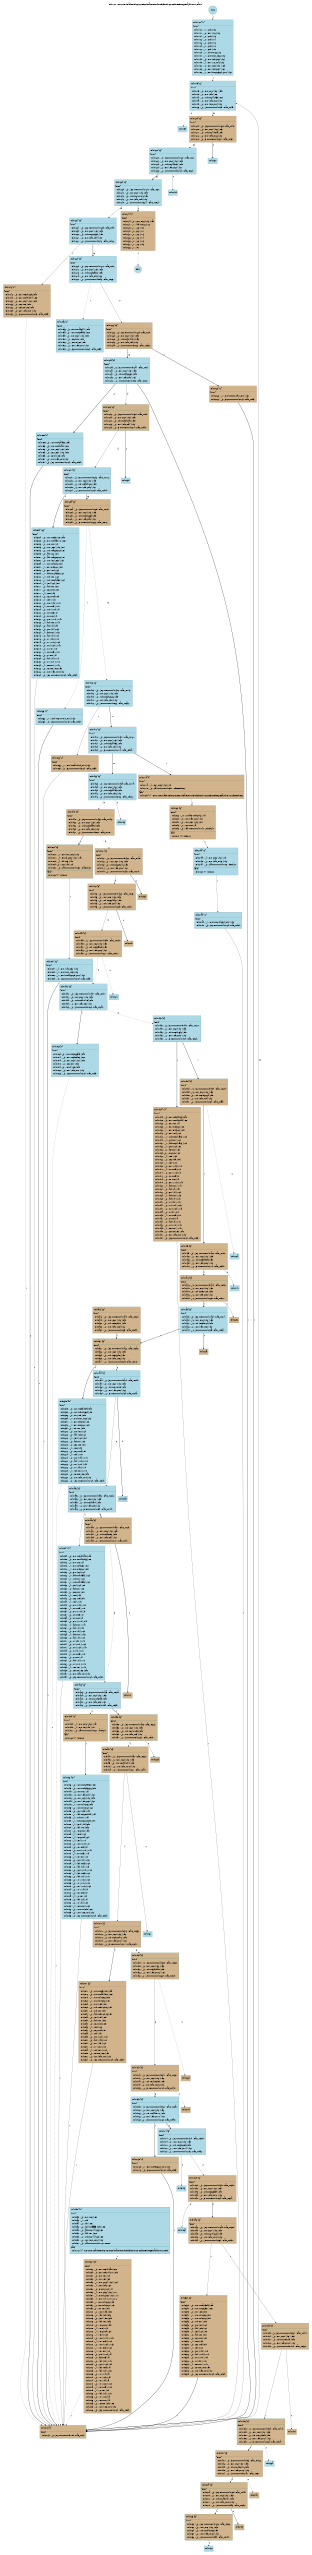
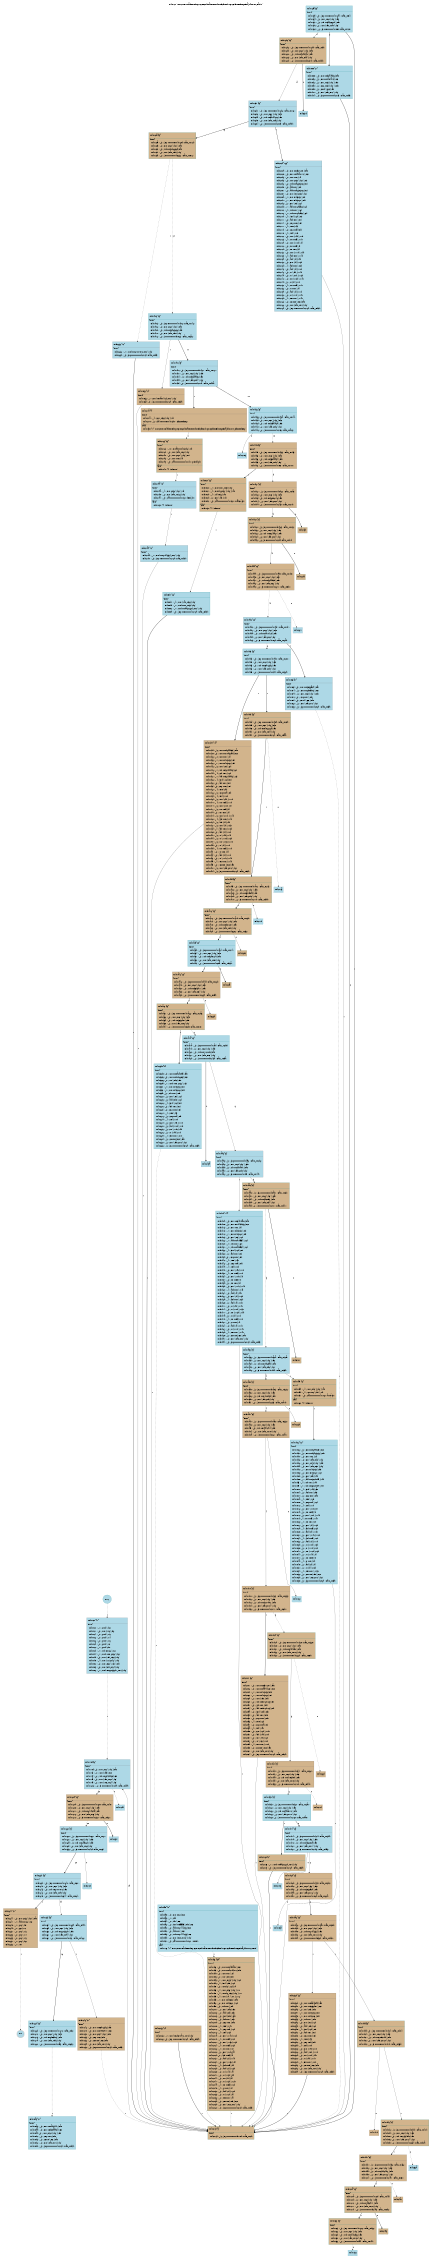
(129, 336) -> none
none -> (211, 1017)
(161, 1336) -> (204, 969)
